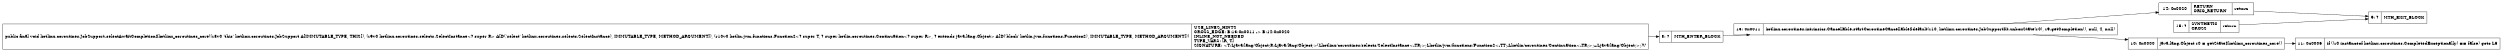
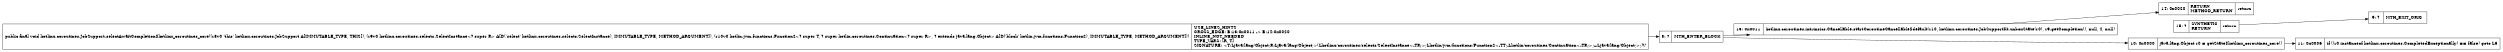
(2210, 11) -> (2212, 11)
(2310, 14) -> none
(2404, 17) -> (2404, 17)
(2199, 28) -> (2201, 28)
(2079, 37) -> (1924, 41)
